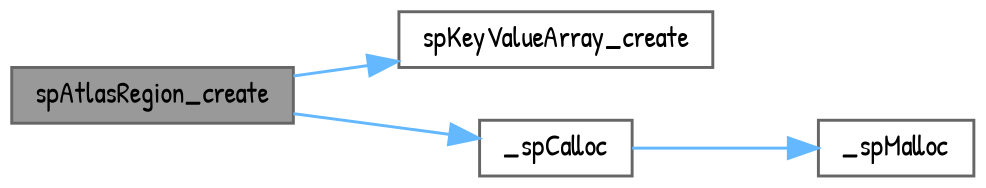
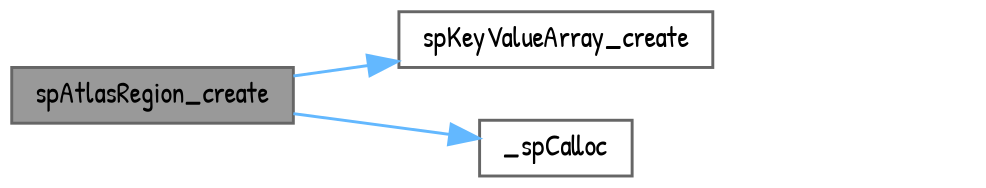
(896, 148) -> none
